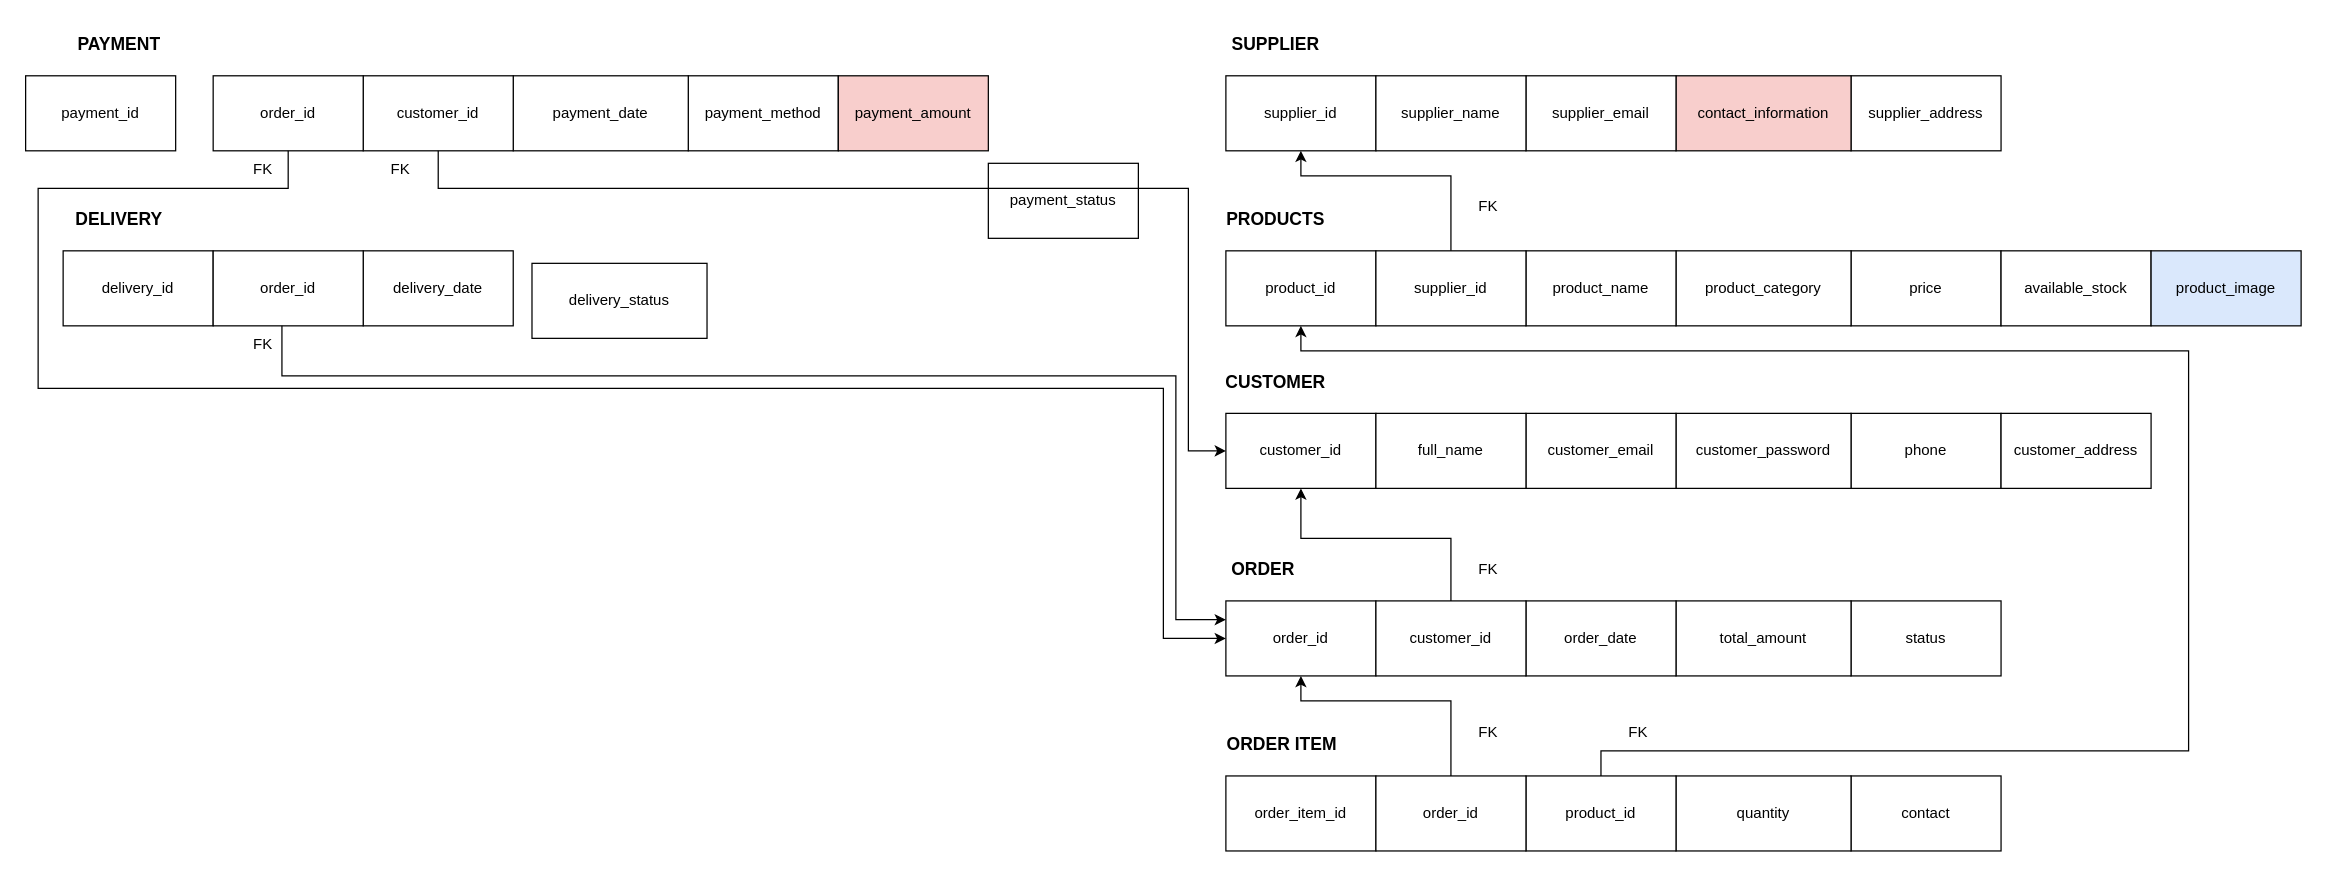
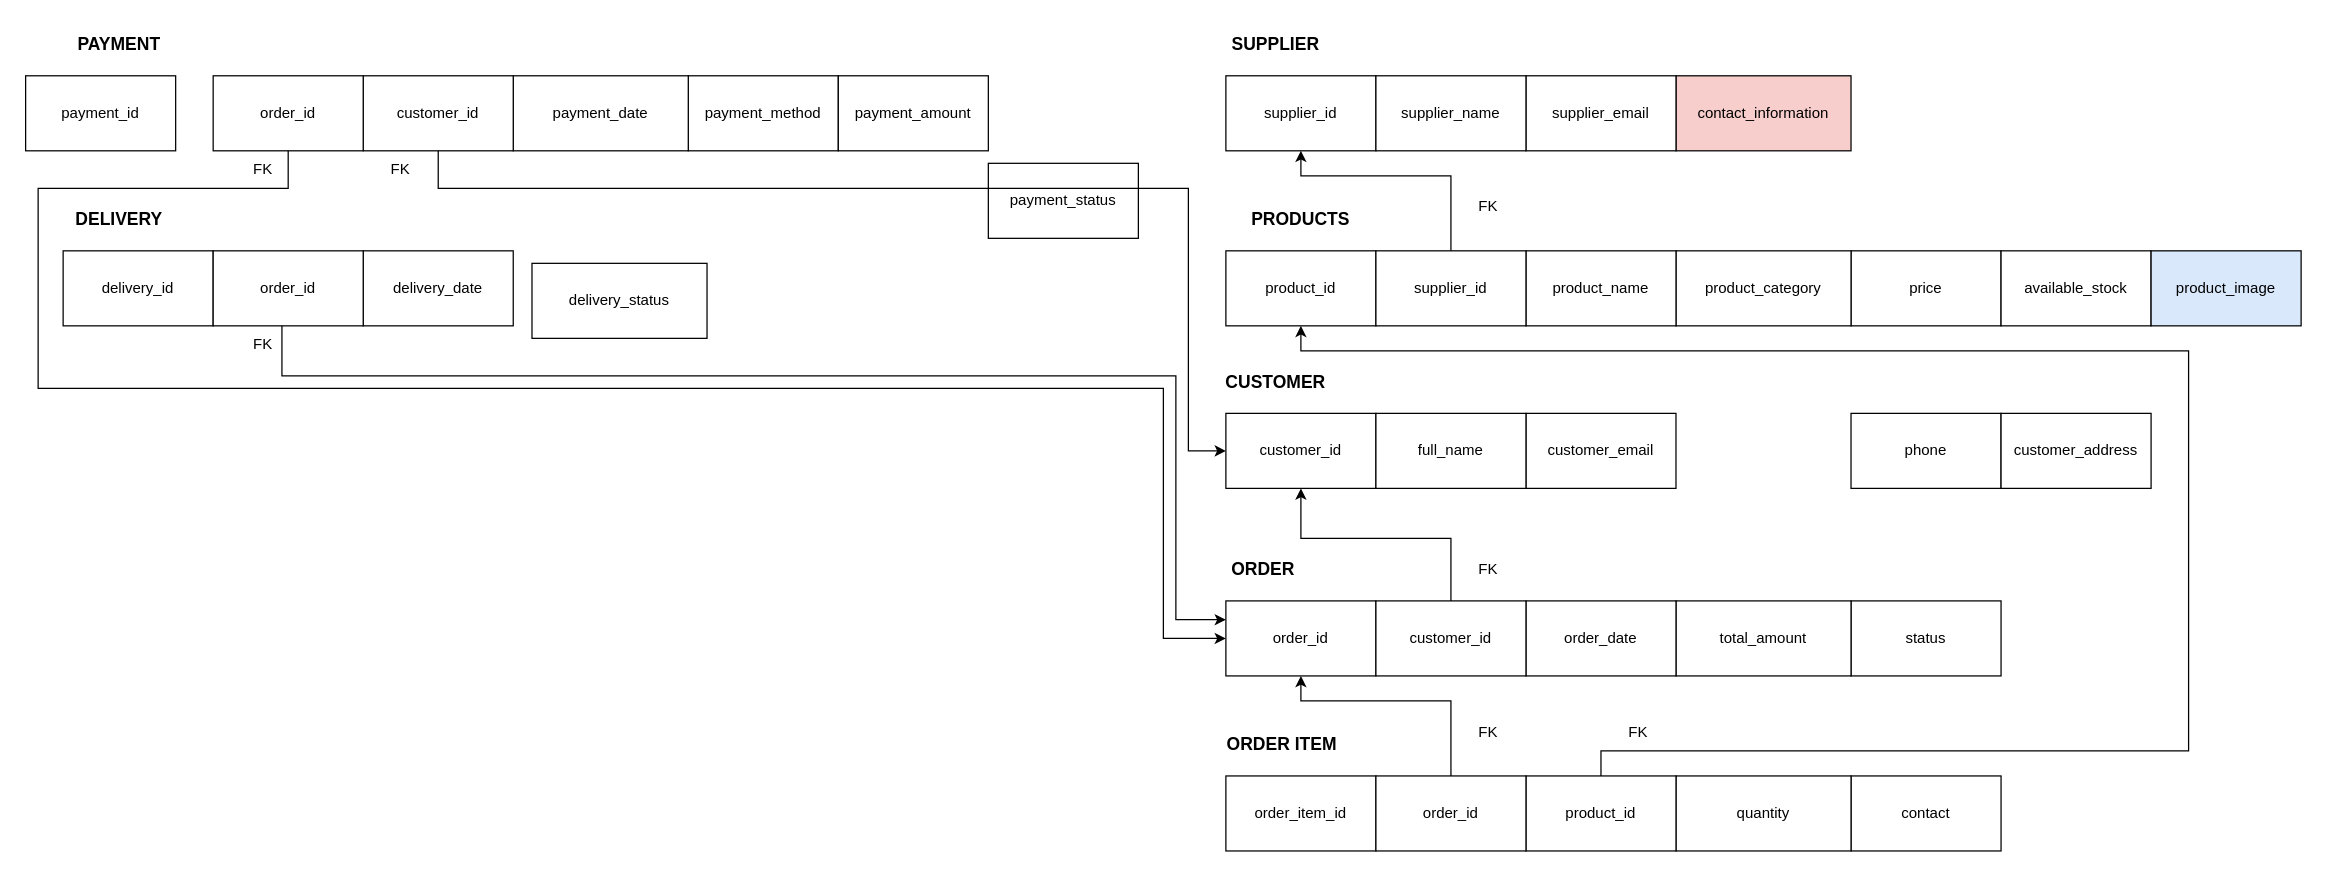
(913, 113) -> (913, 113)
(1926, 113) -> none
(1276, 219) -> (1301, 219)
(1763, 451) -> none
